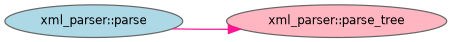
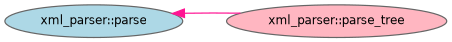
(200, 29) -> (213, 13)
